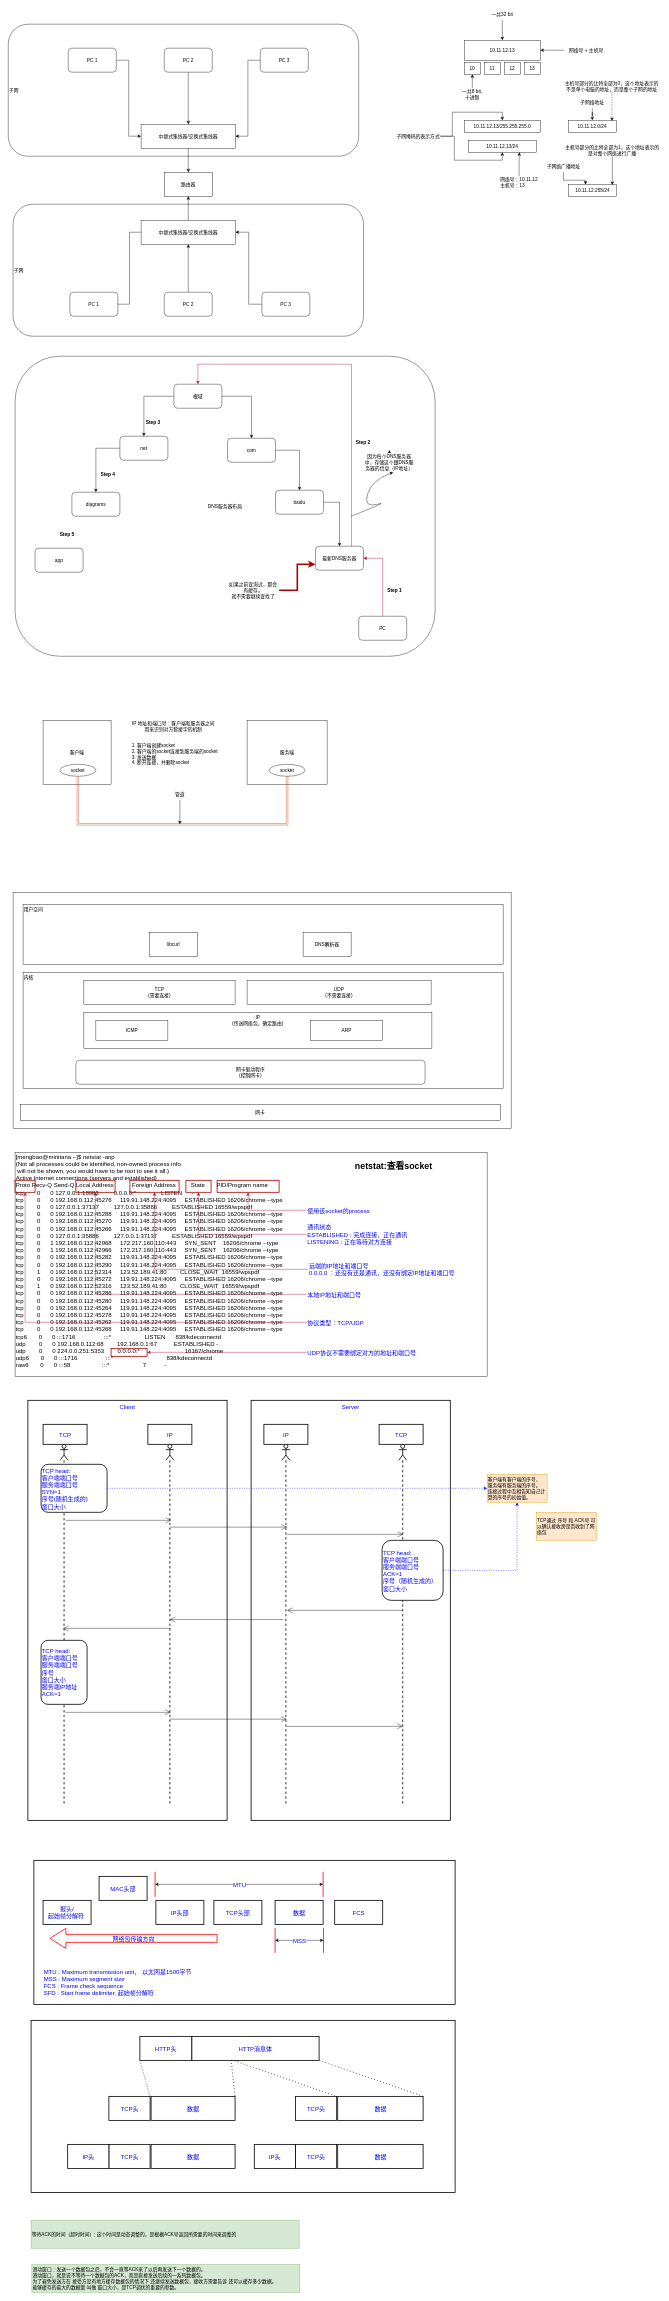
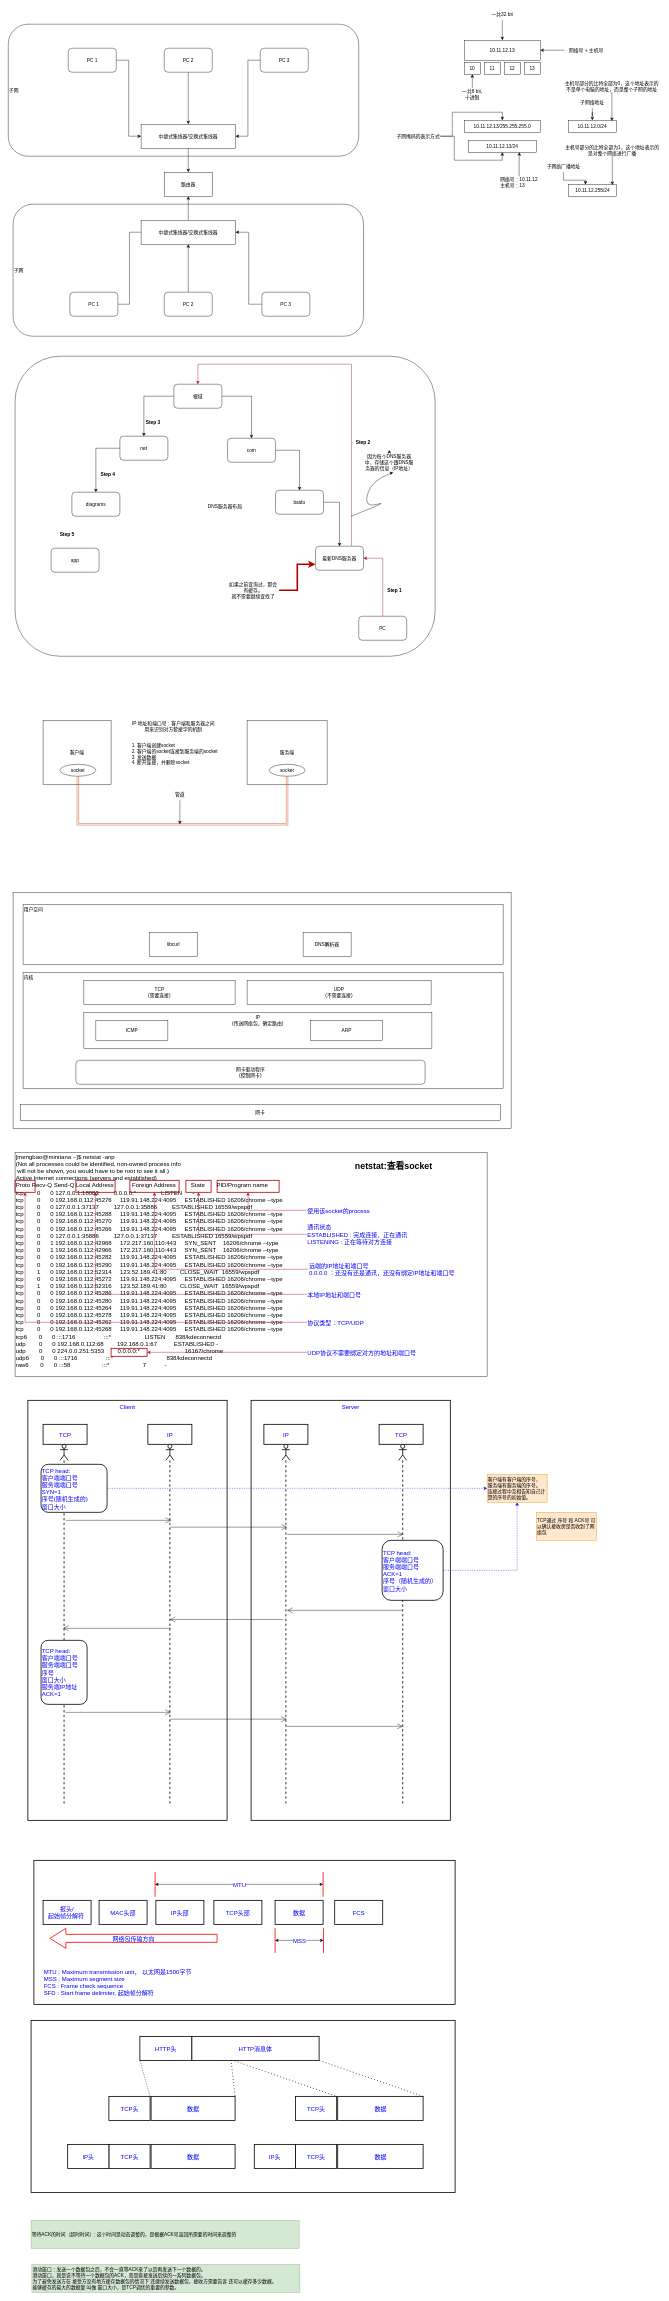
(612, 105) -> (612, 105)
(59, 560) -> (75, 560)
(123, 1888) -> (123, 1912)
